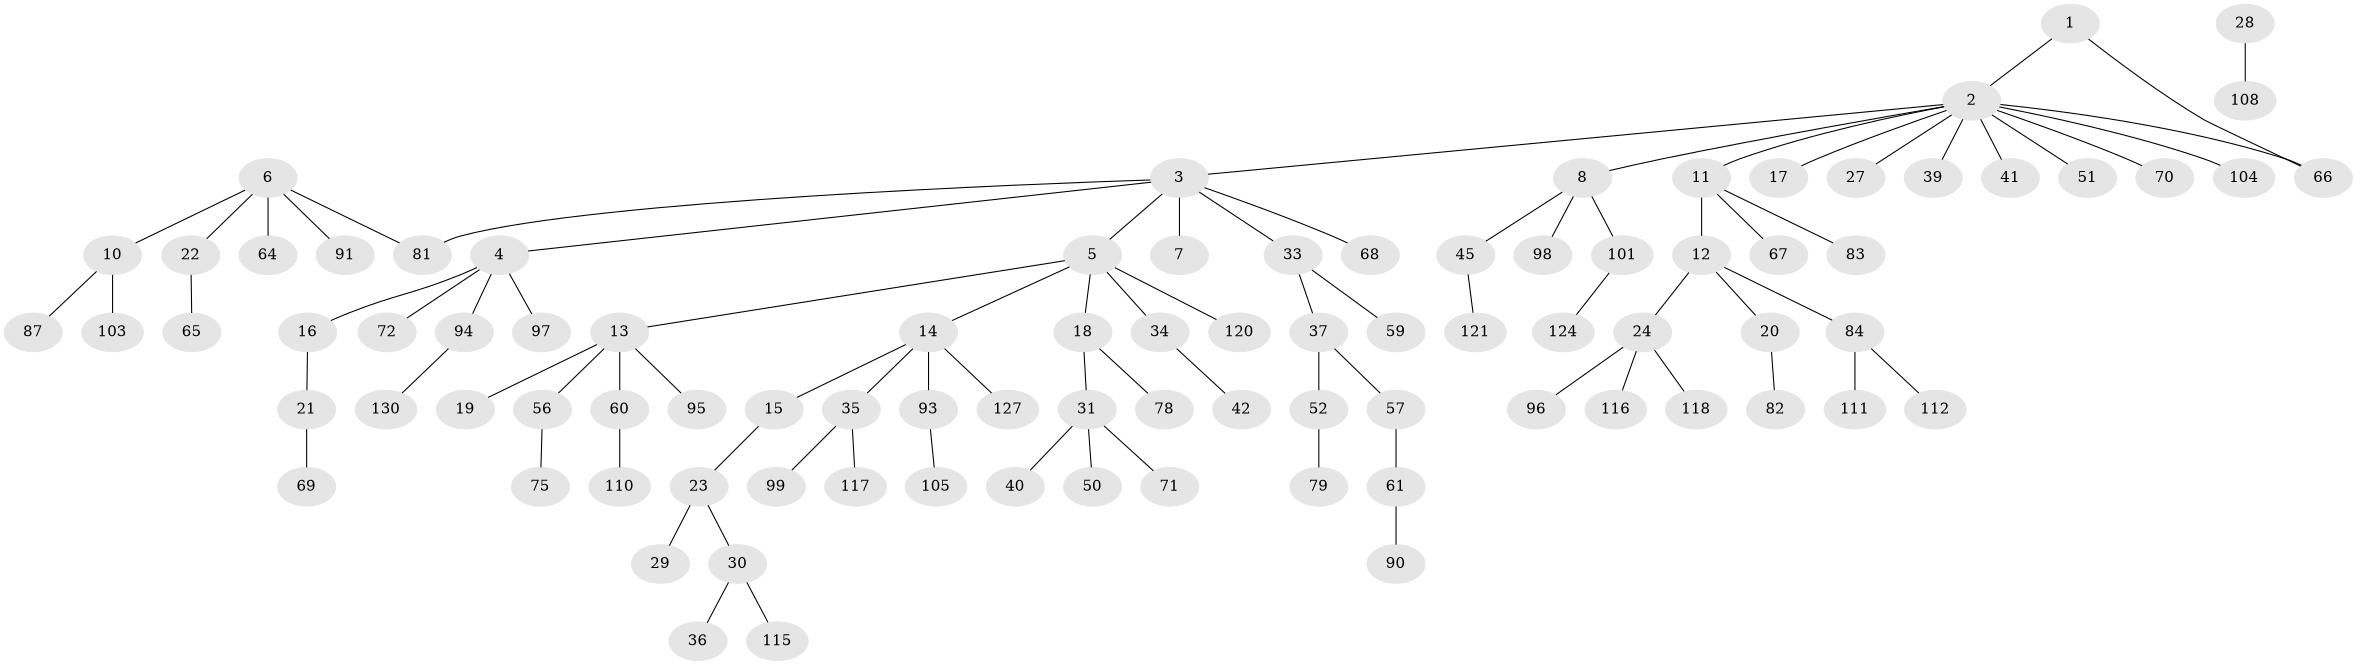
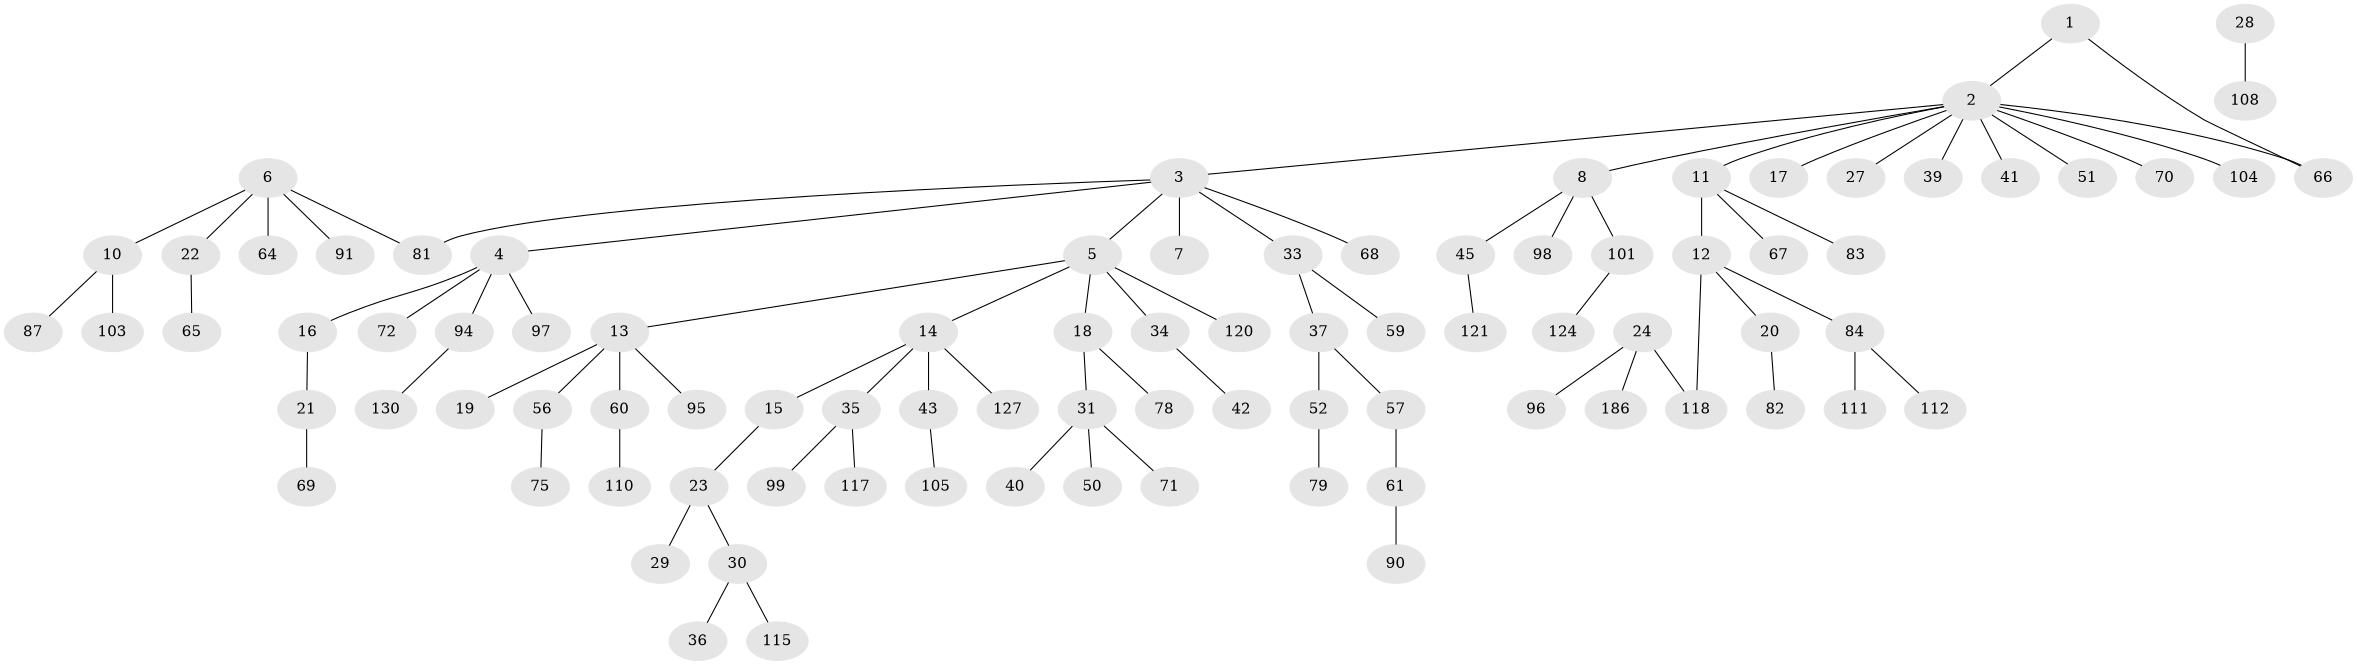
(1672, 294) -> (1699, 332)
(929, 410) -> (929, 410)
(1616, 410) -> (1616, 410)
